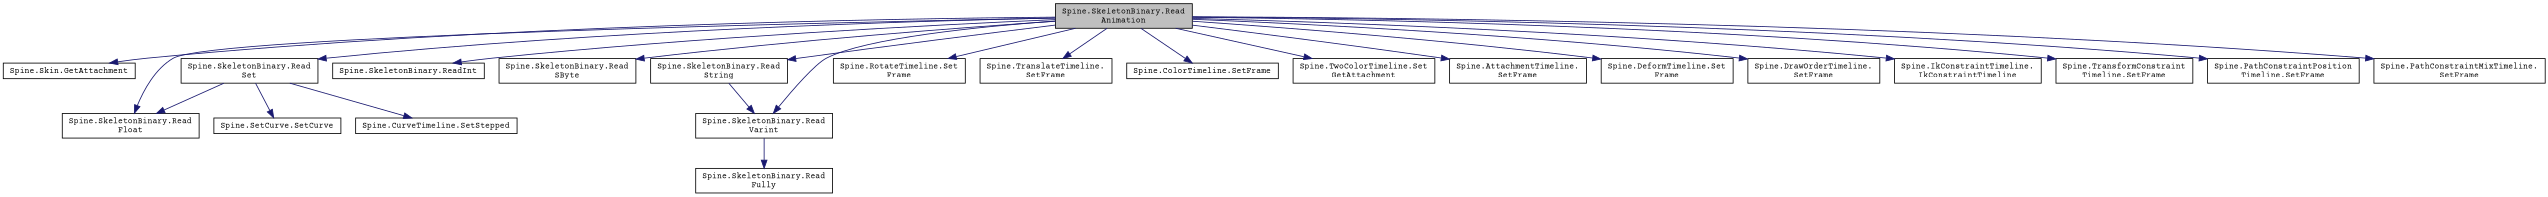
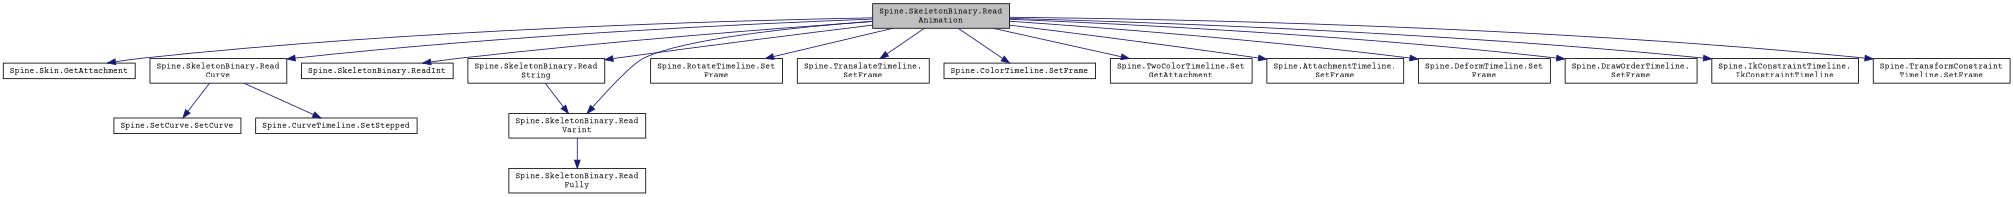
(250, 71) -> (218, 71)
(567, 71) -> none
(2283, 71) -> none
(2460, 71) -> none
(131, 126) -> none
